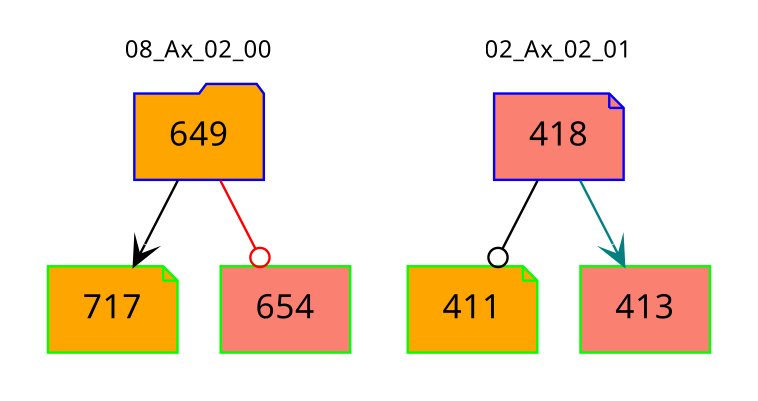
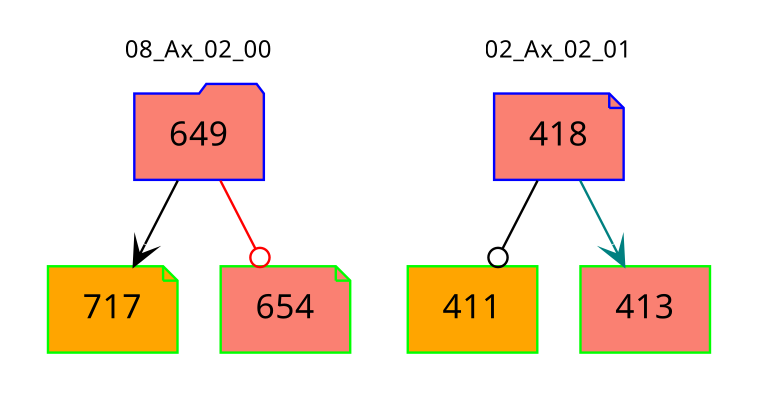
(199, 137) -> (199, 137)
(285, 309) -> (285, 309)
(473, 309) -> (473, 309)
